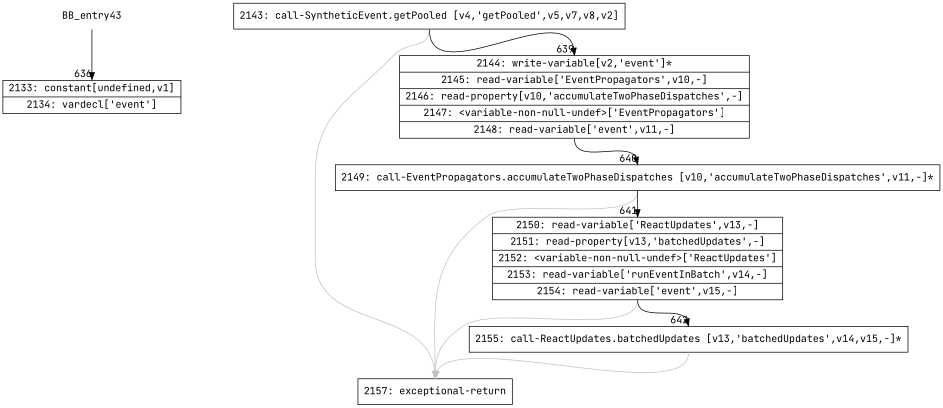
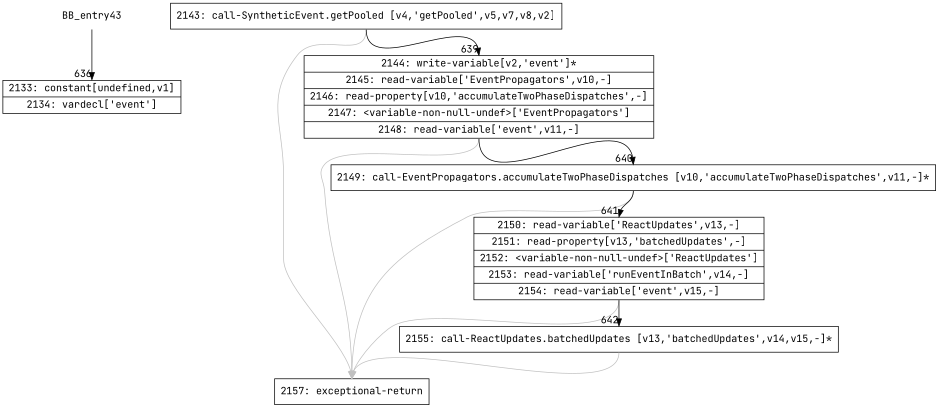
none -> (324, 187)
